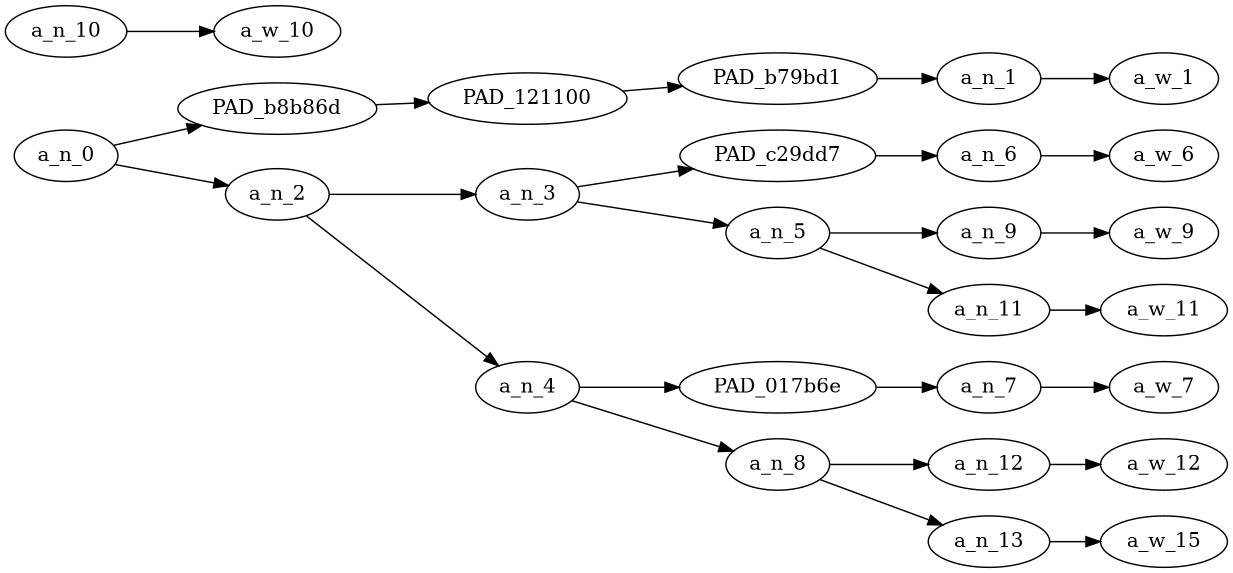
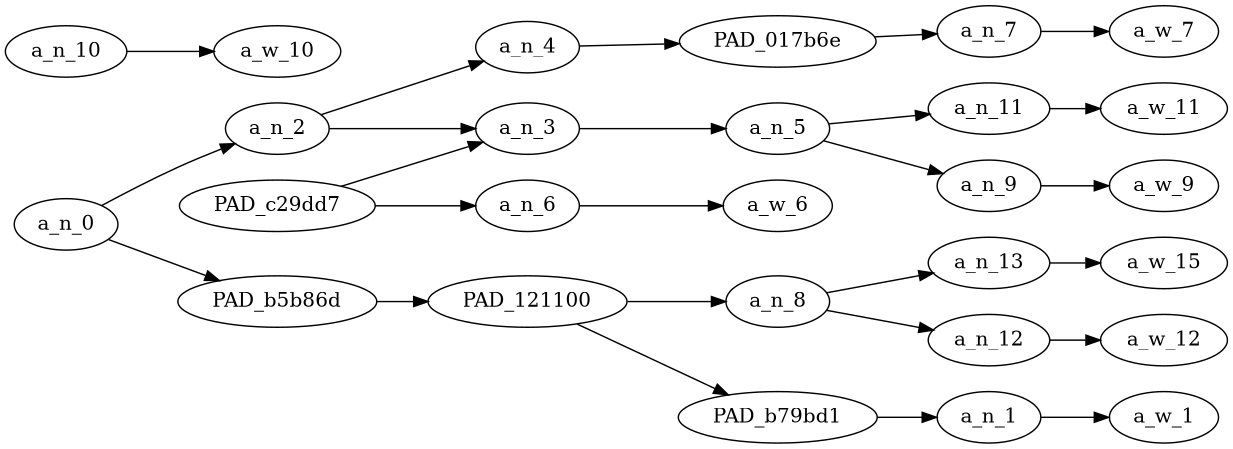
(277, 109) -> (277, 302)
(628, 179) -> (405, 166)
(646, 424) -> (669, 302)
